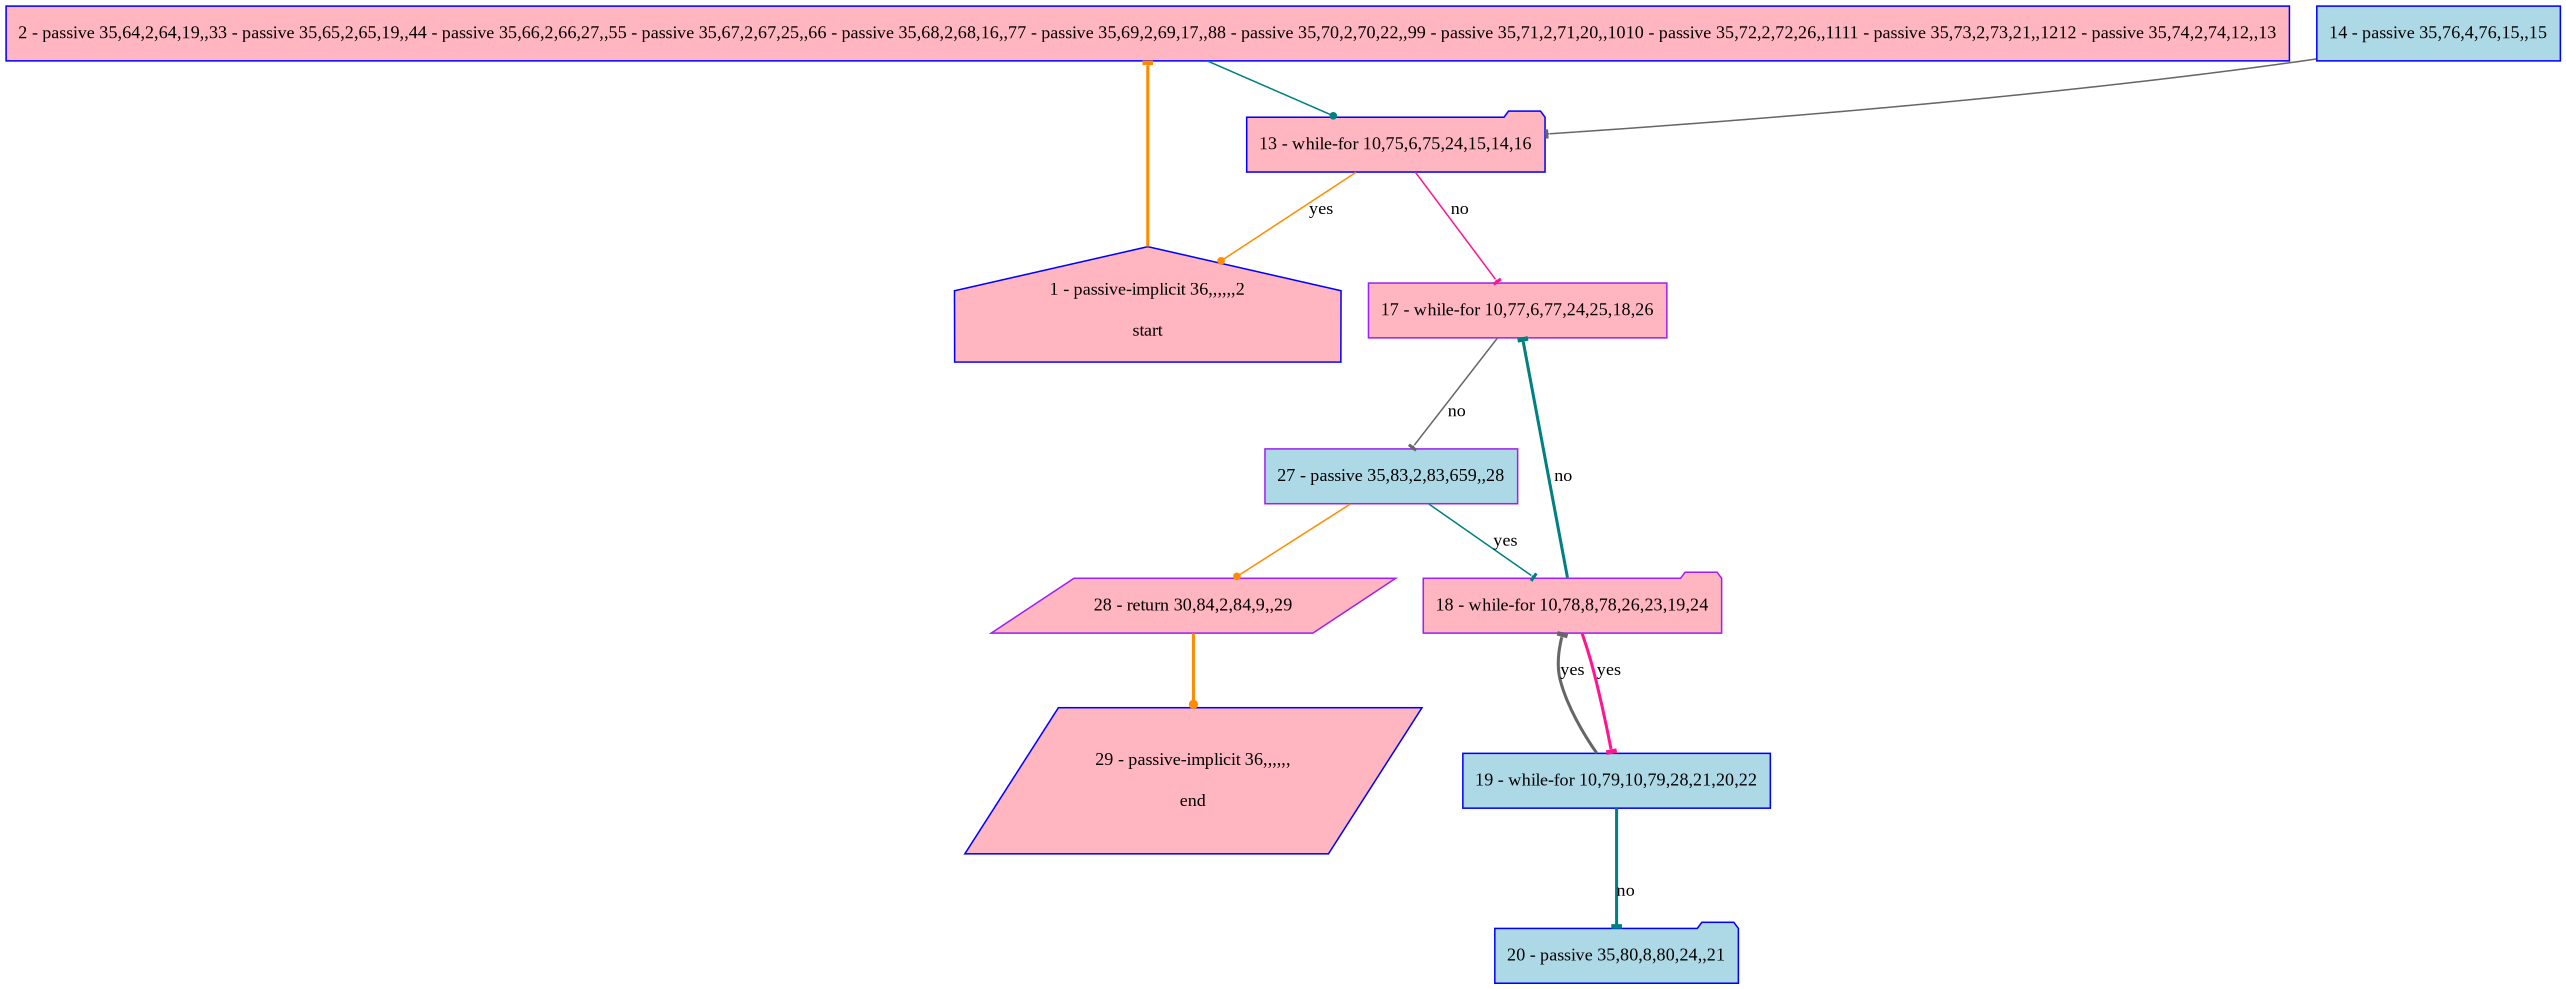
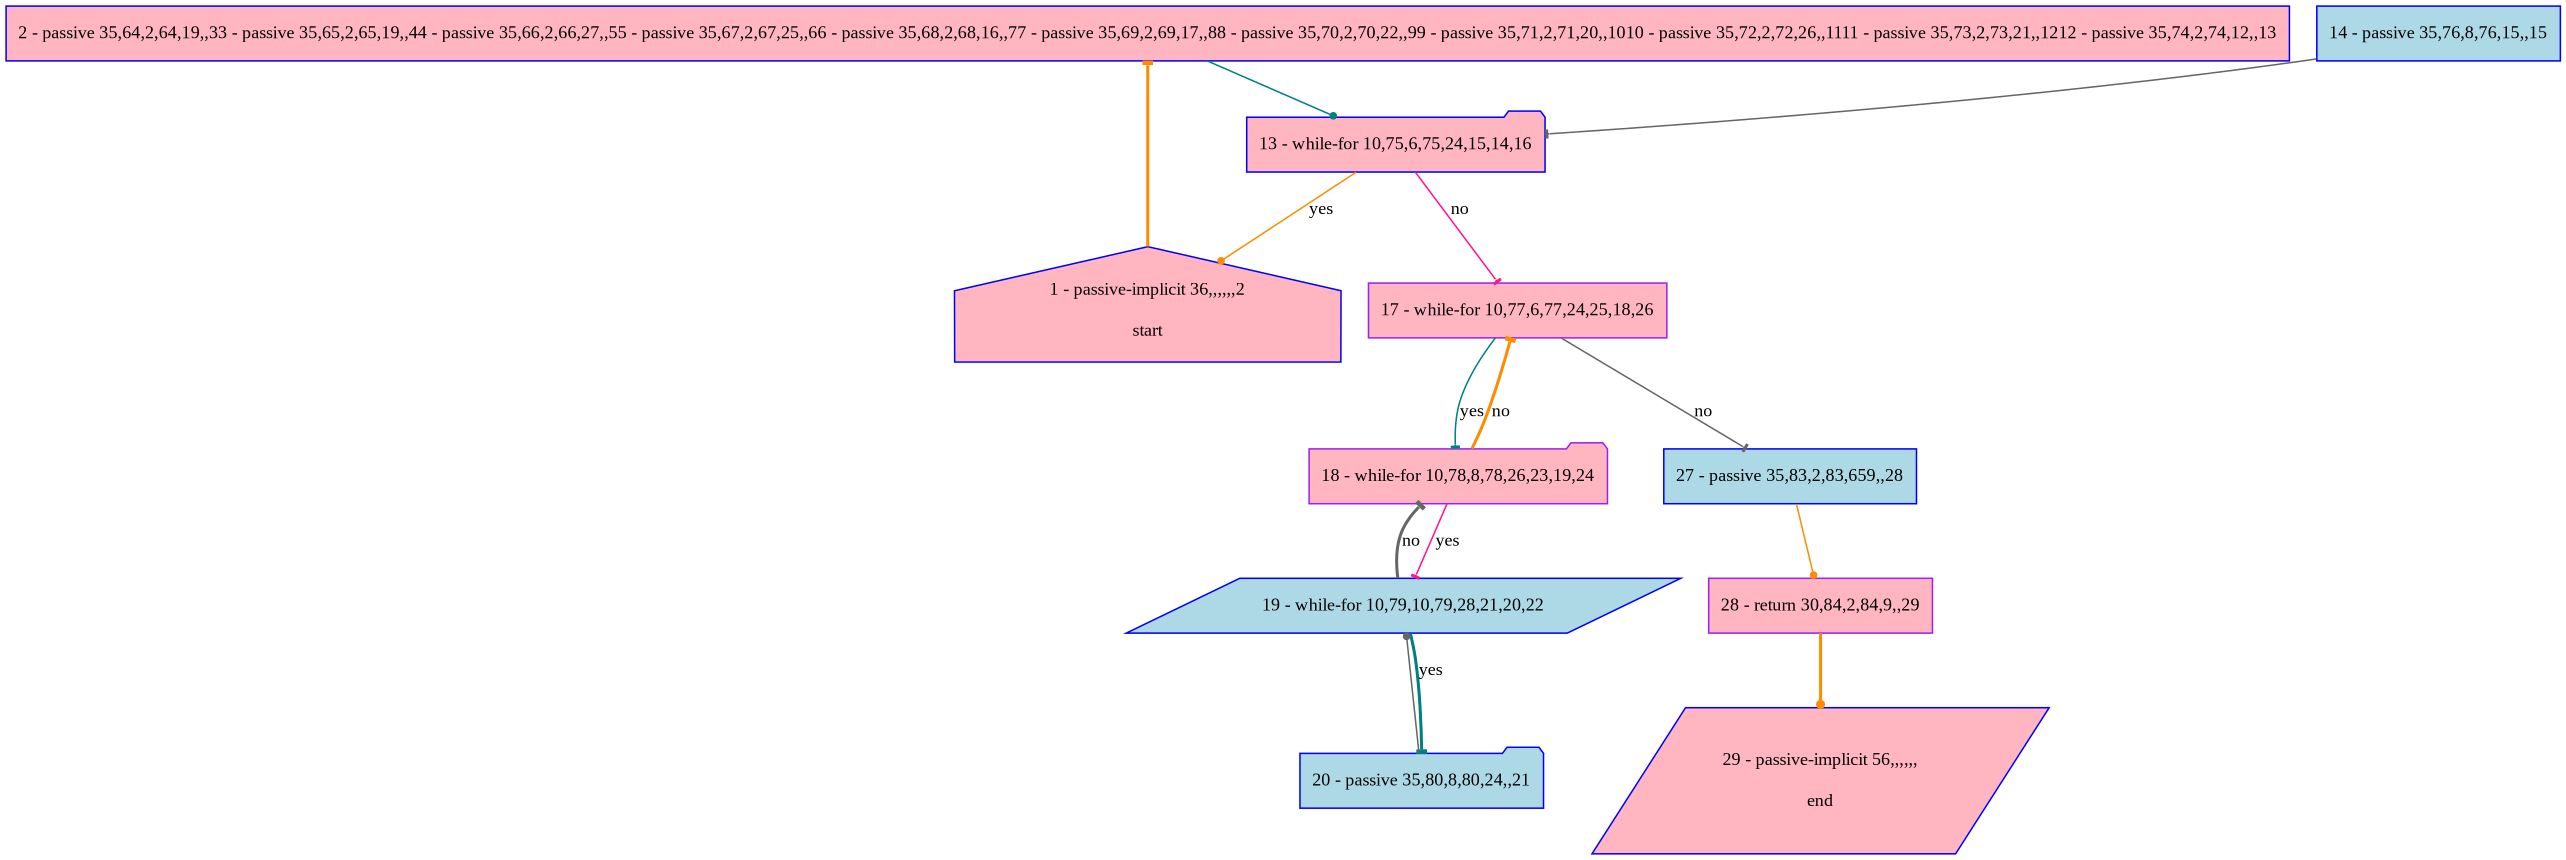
(2439, 33) -> (2439, 33)
(1545, 460) -> (1493, 396)
(1391, 476) -> (1790, 476)
(1480, 540) -> (1465, 388)
(1193, 606) -> (1821, 606)
(1572, 670) -> (1412, 541)
(1599, 691) -> (1432, 539)
none -> (1413, 696)
(1193, 781) -> (1821, 781)
(1617, 781) -> (1403, 606)
(1626, 891) -> (1431, 670)
